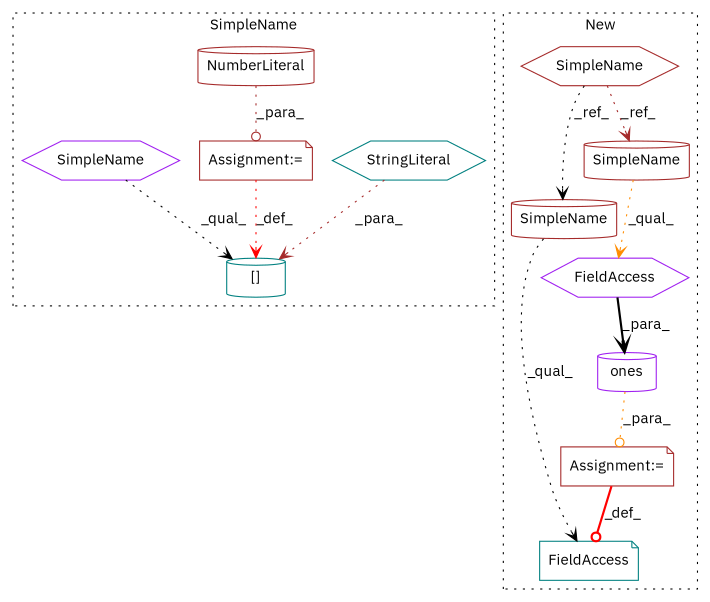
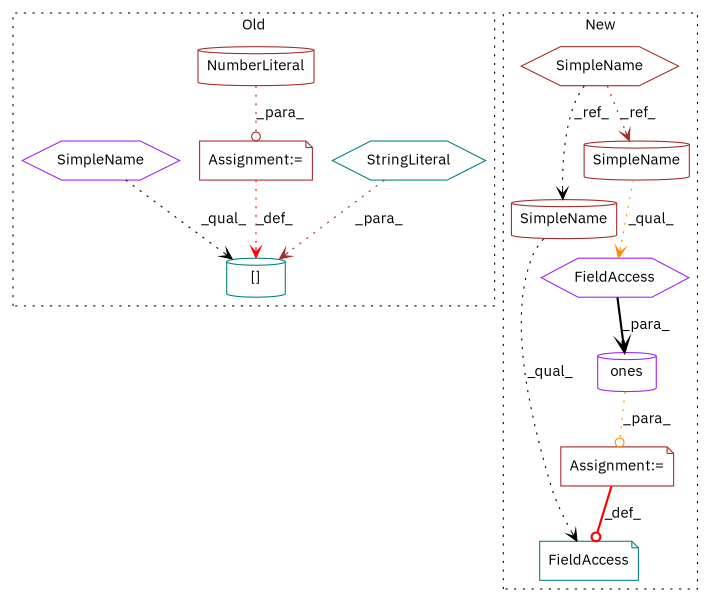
(254, 25) -> (254, 25)
